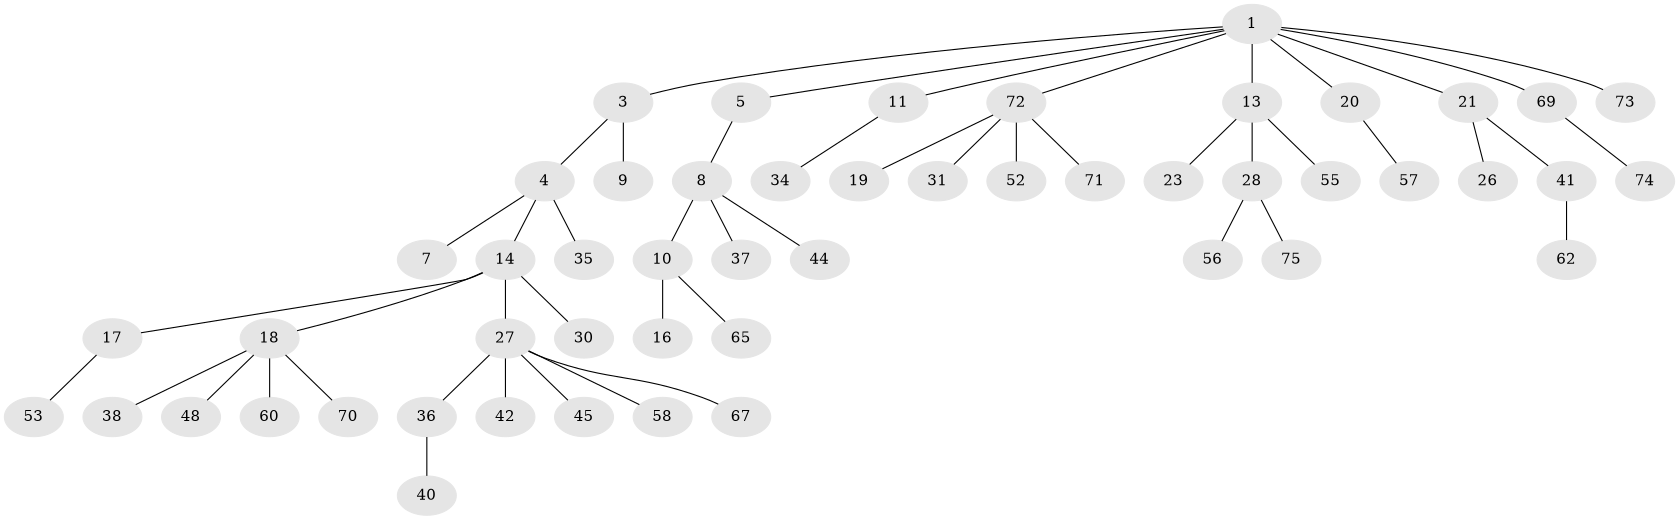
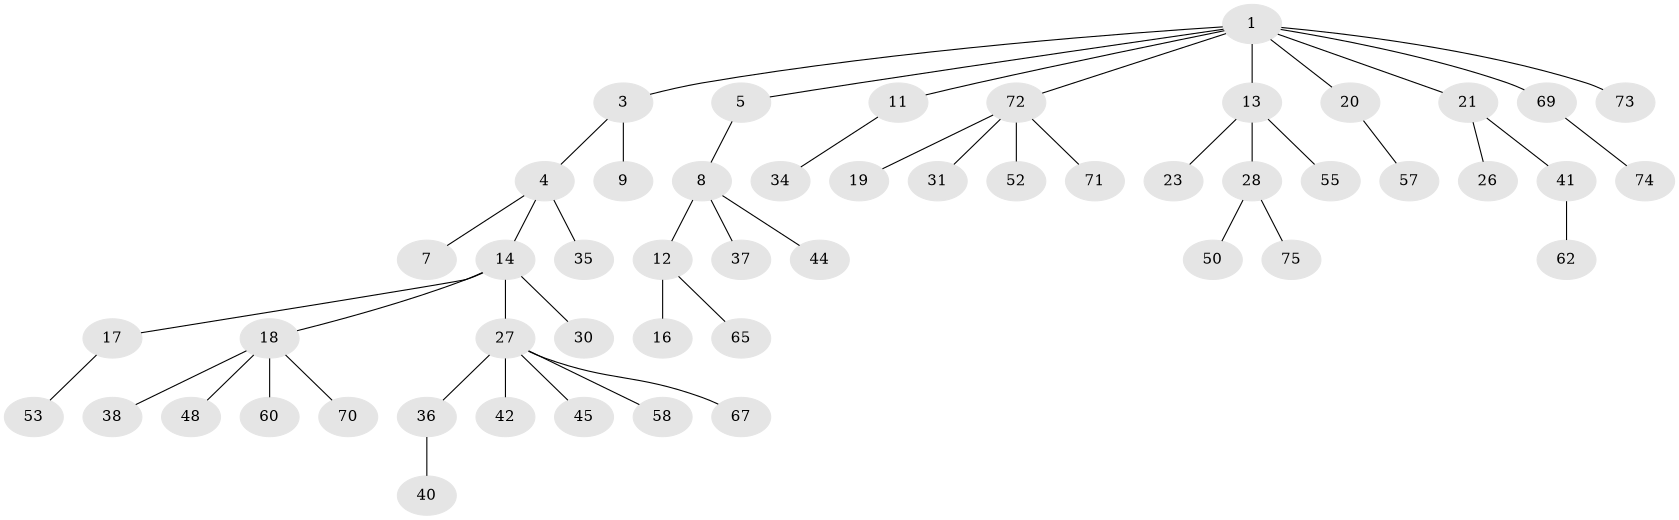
(663, 260) -> (663, 260)
(1213, 260) -> (1213, 260)
